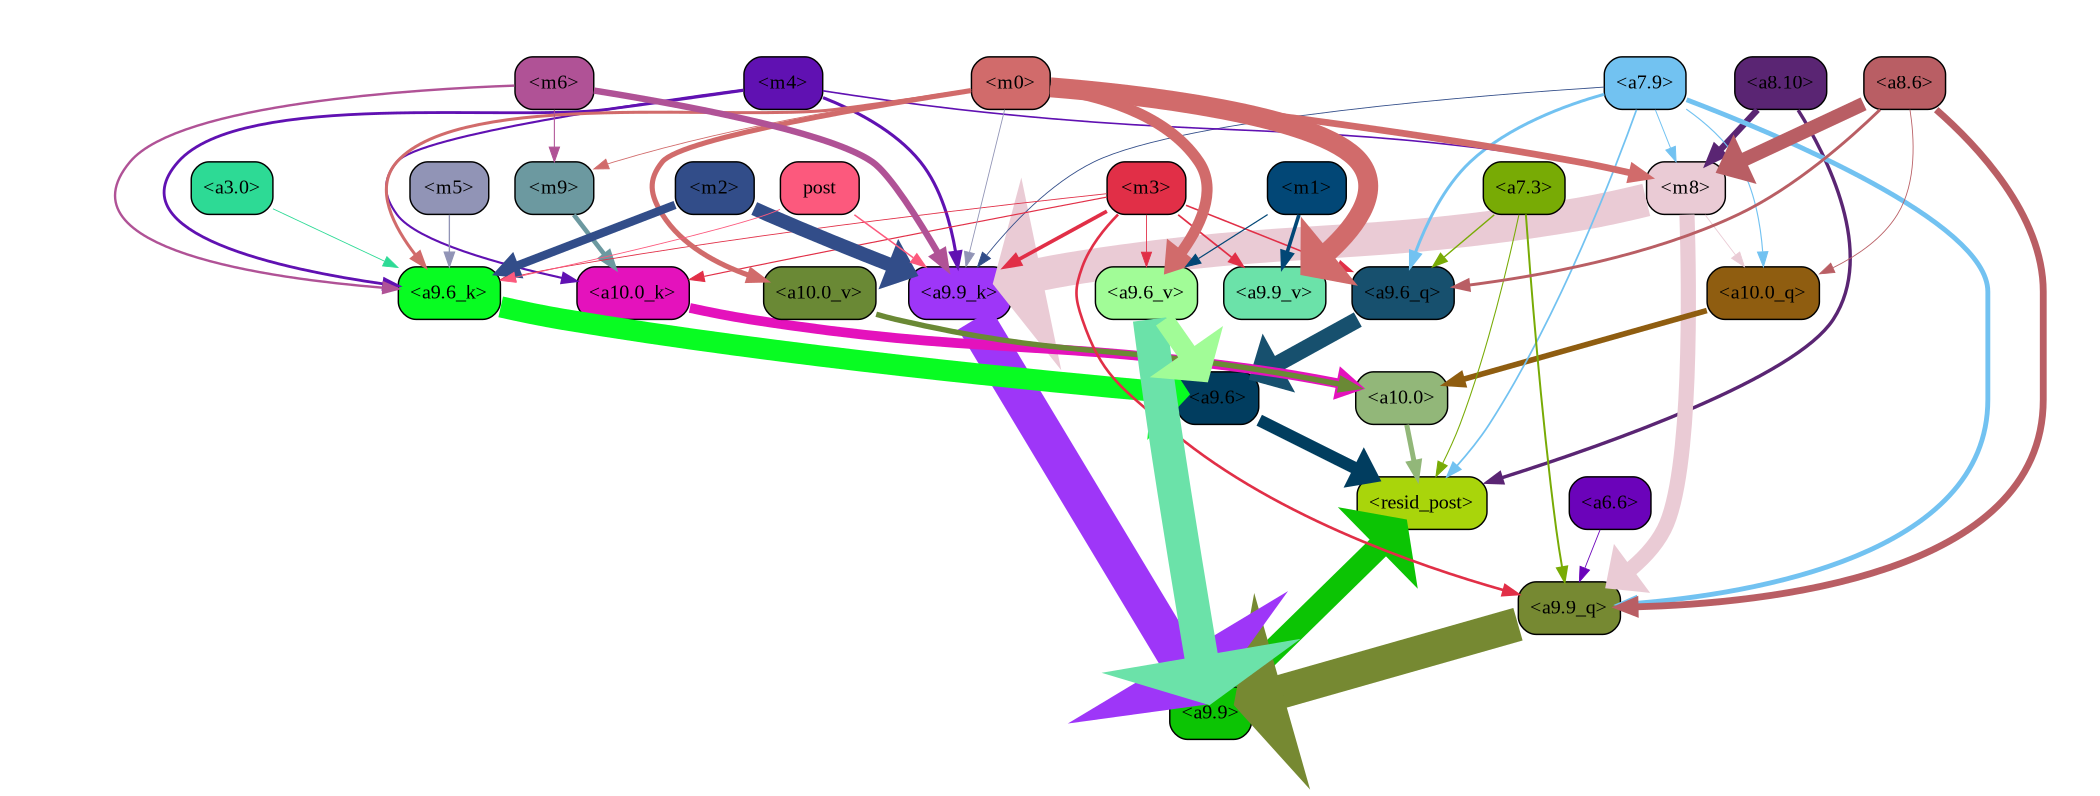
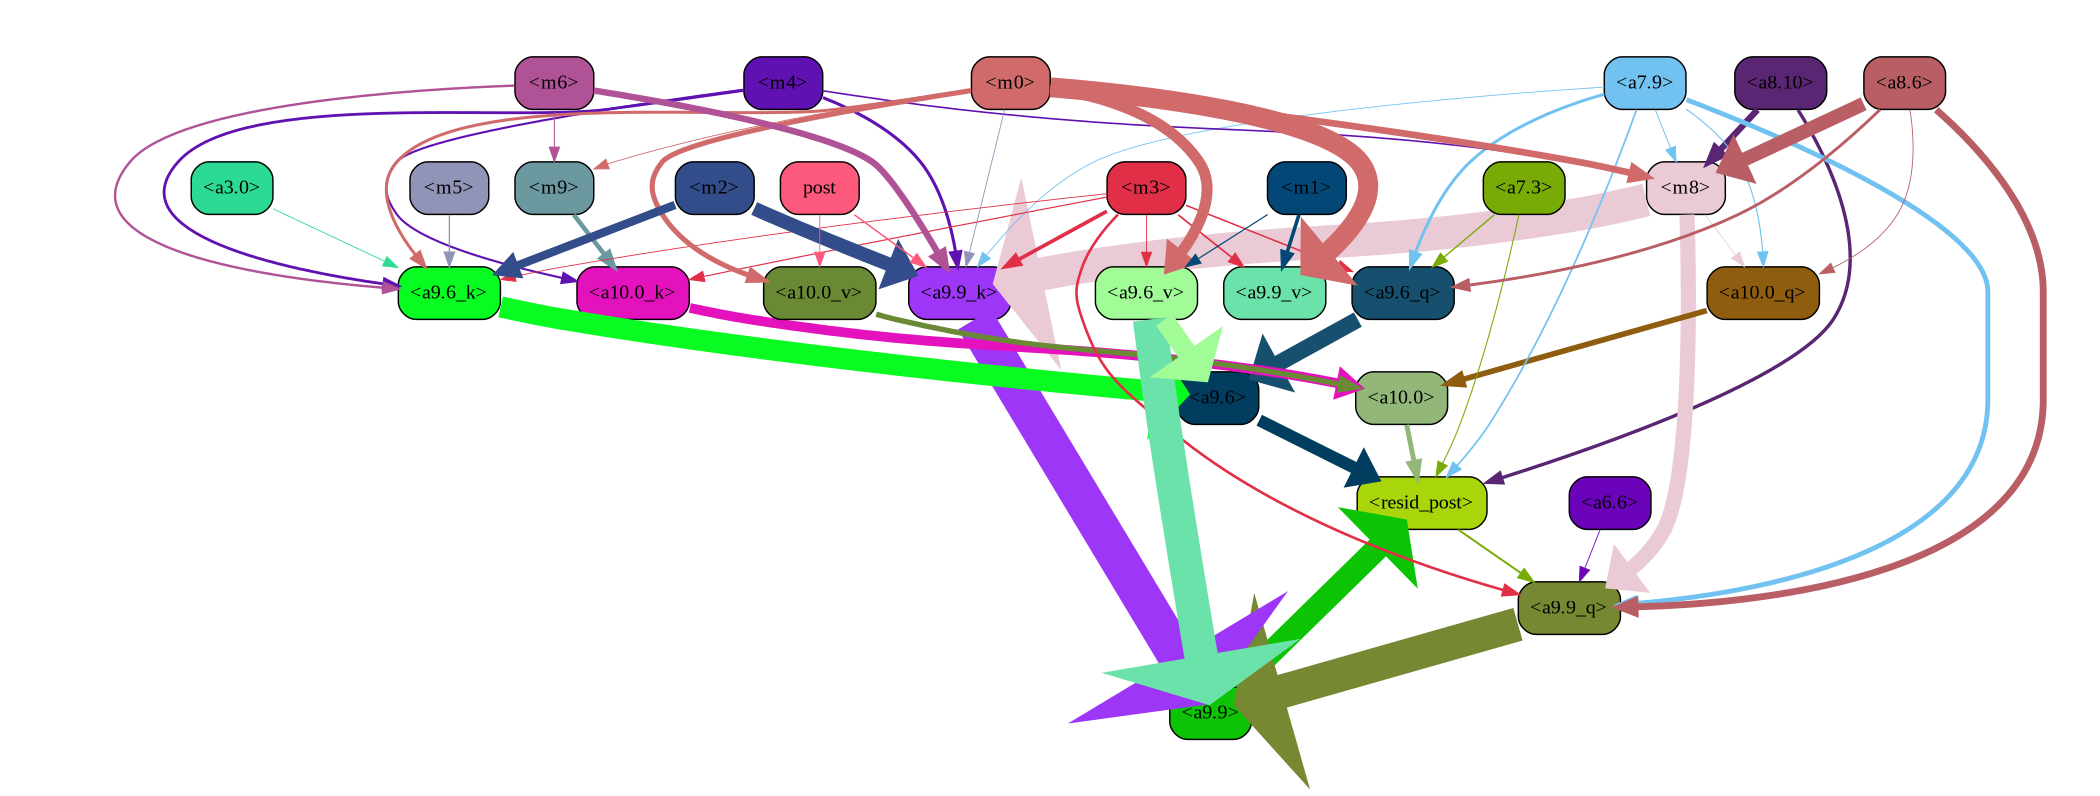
(1325, 113) -> (1325, 113)
(695, 235) -> (820, 233)
(1541, 391) -> (1489, 551)
